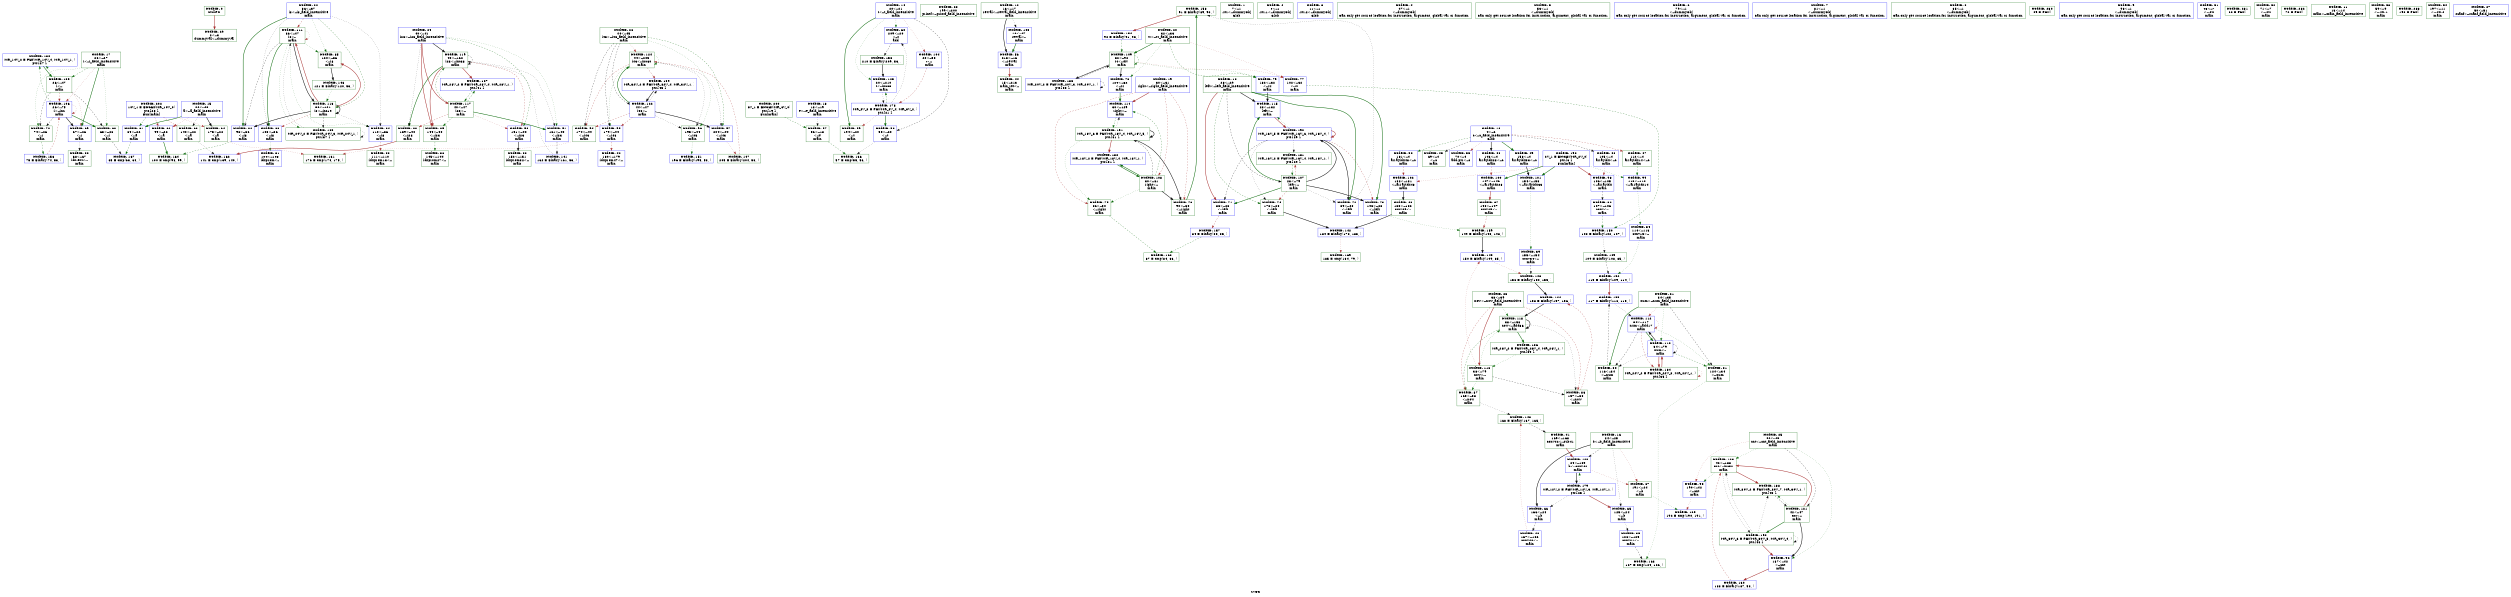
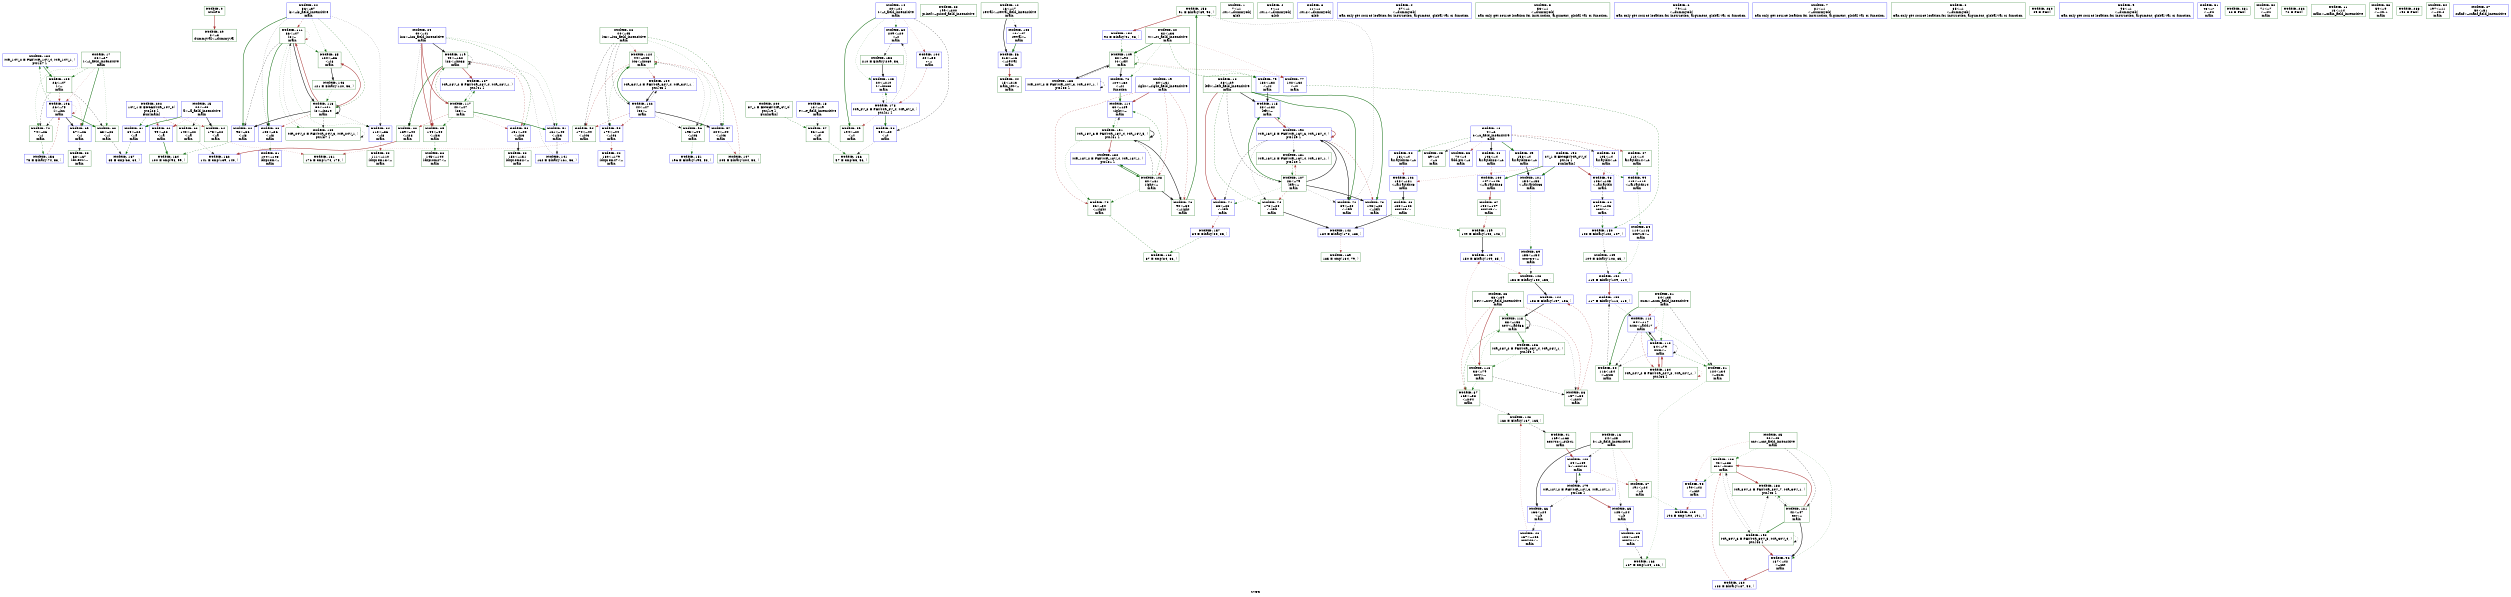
(1404, 11) -> (1404, 11)
(896, 40) -> (896, 40)
(1120, 90) -> (1120, 90)
(1259, 195) -> (1259, 195)
